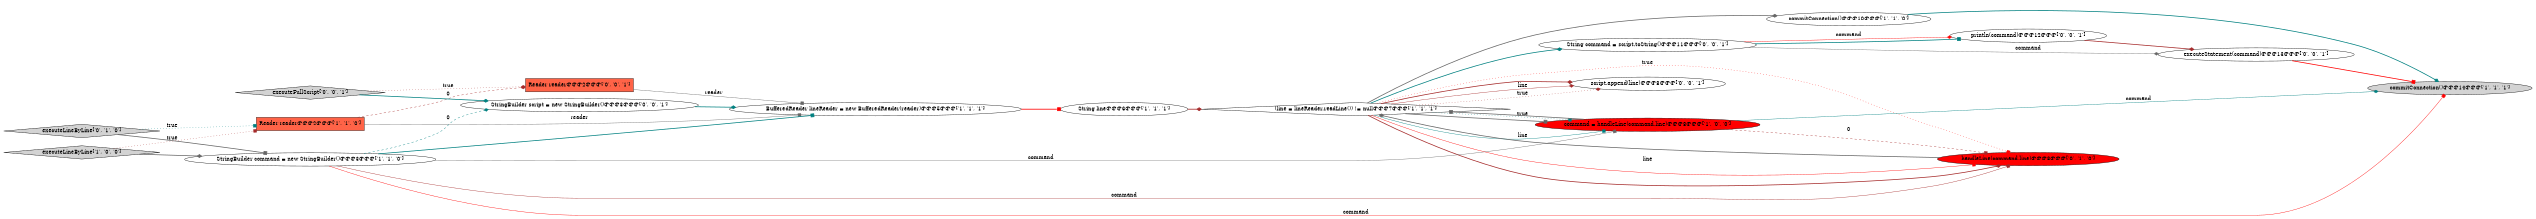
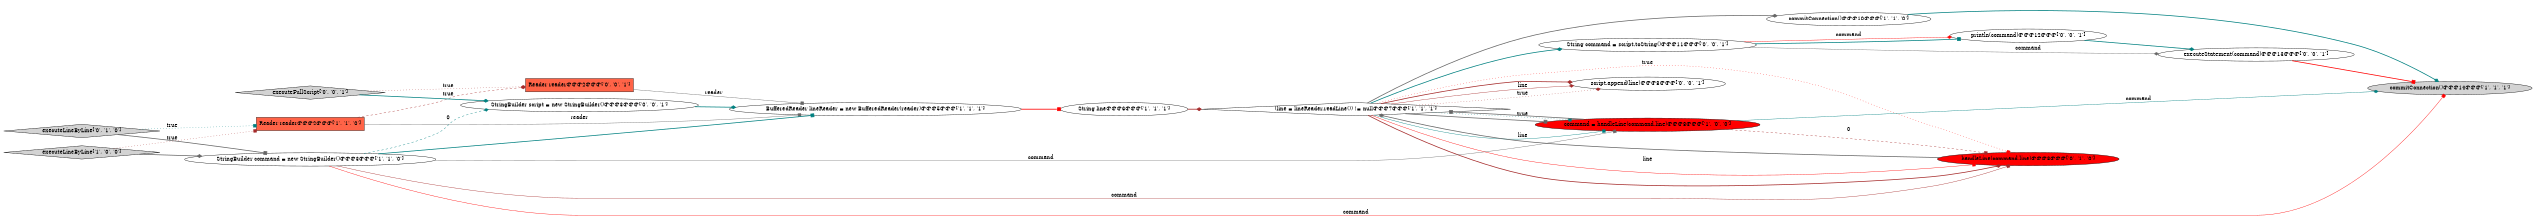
(2137, 45) -> (2137, 45)
(448, 94) -> (448, 94)
